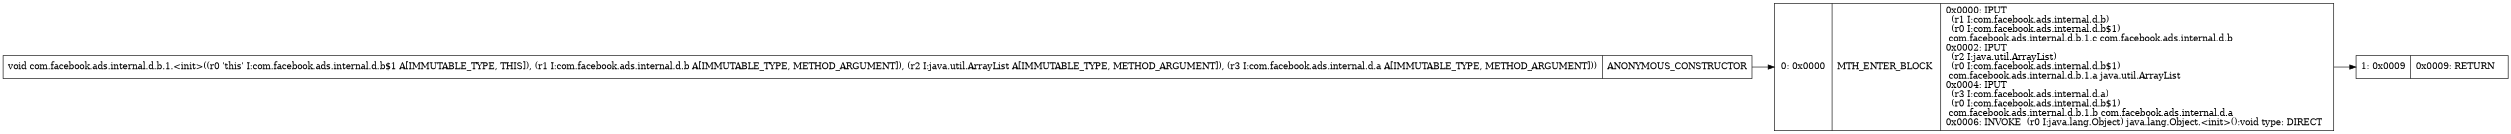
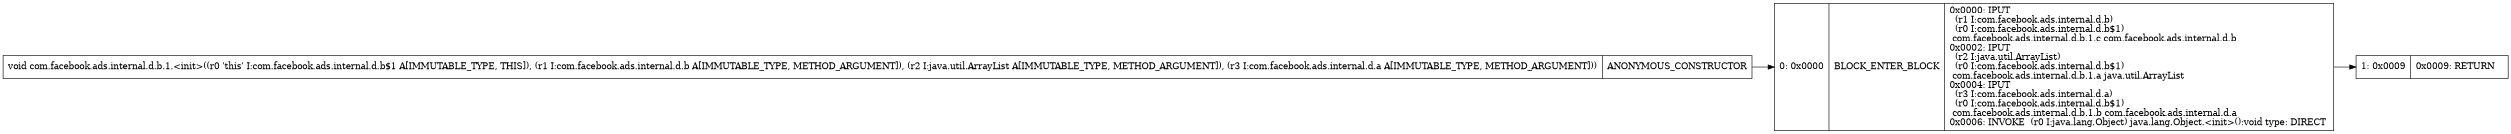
(1885, 67) -> (1887, 67)
